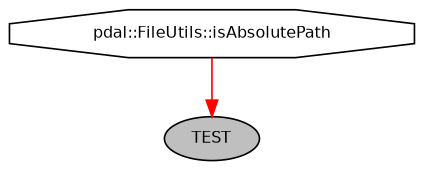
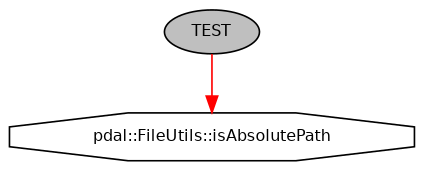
(212, 79) -> (212, 75)
